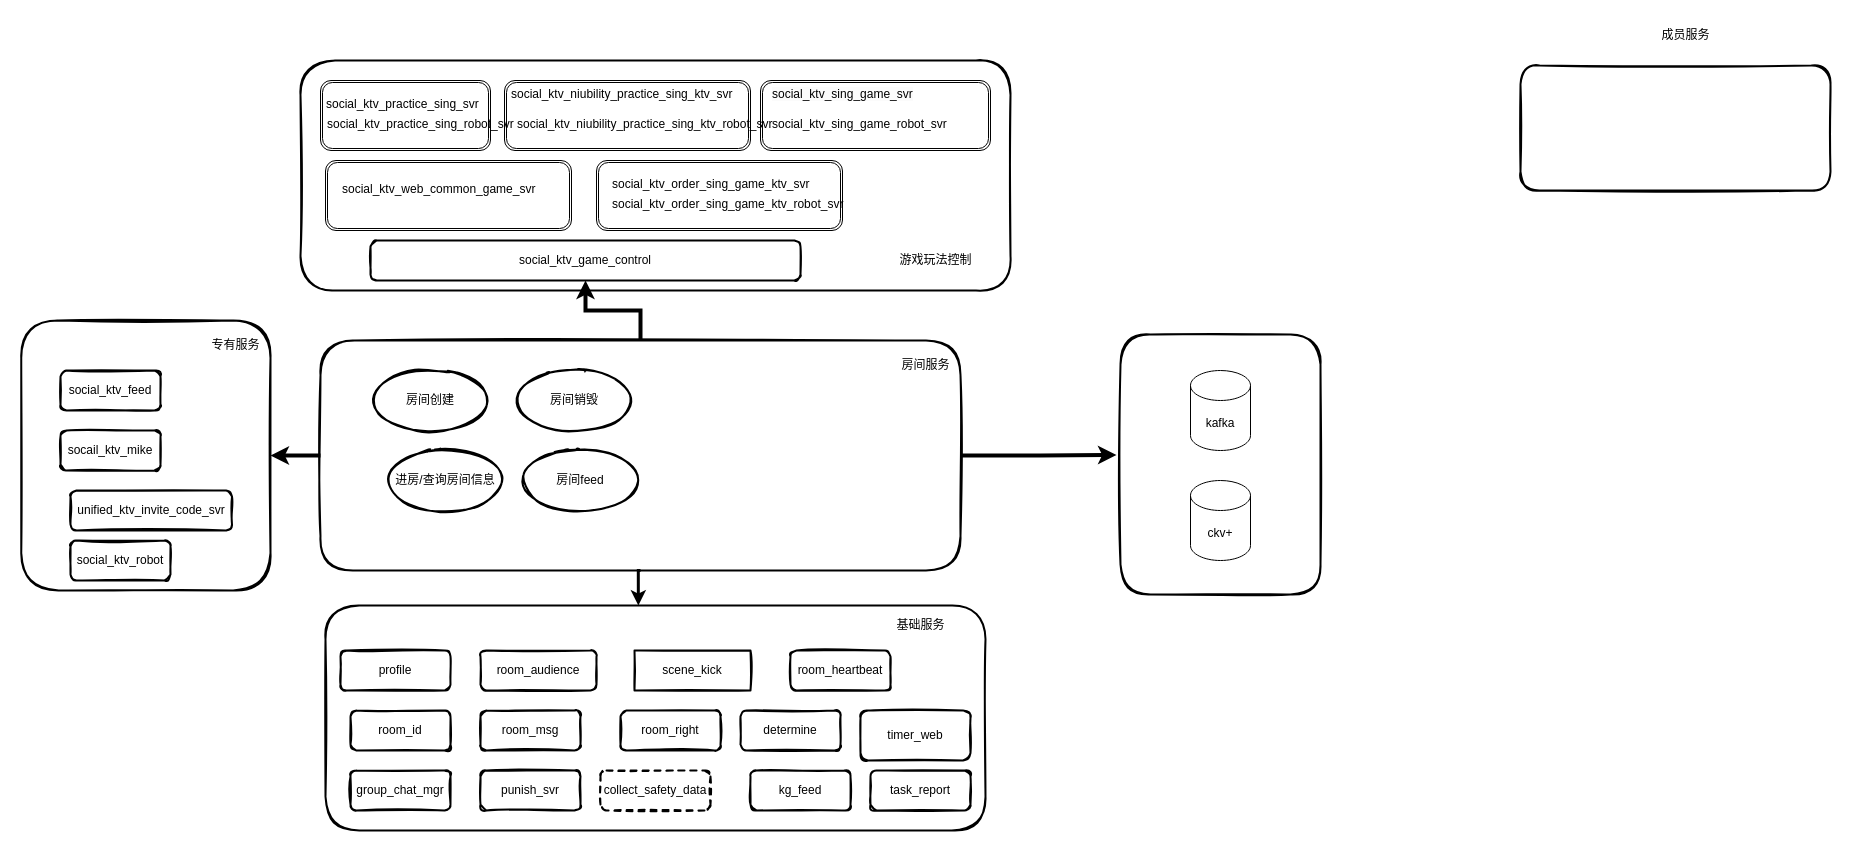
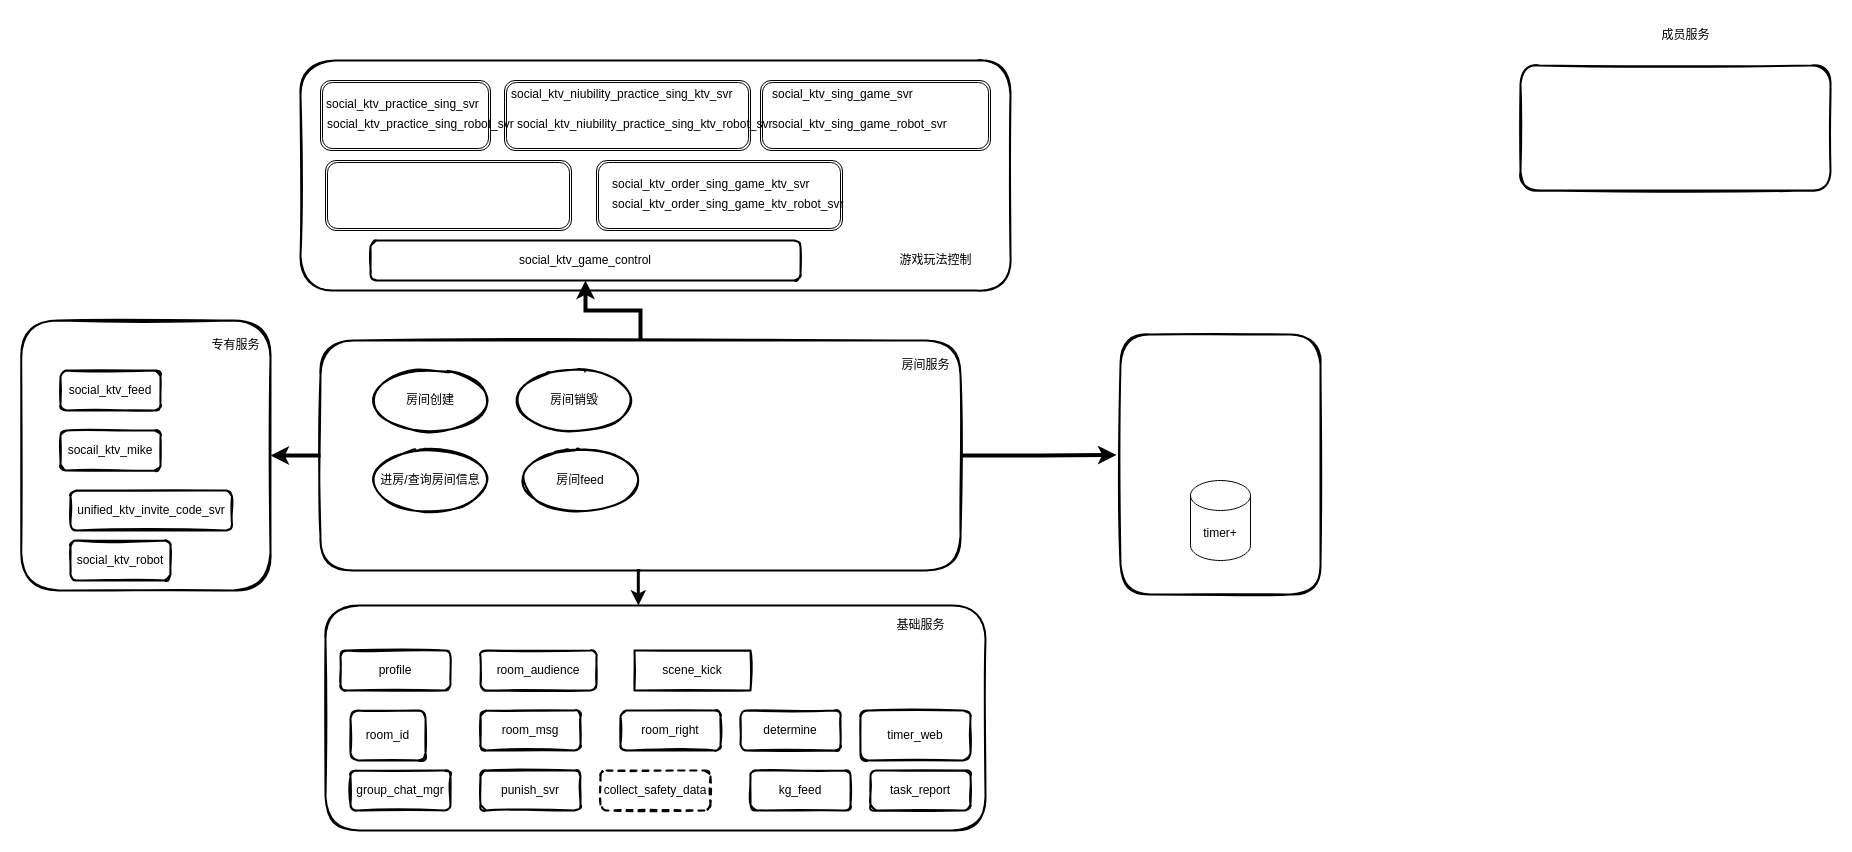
(436, 191) -> none
(1221, 411) -> none
(446, 481) -> (431, 481)
(1221, 534) -> (1221, 534)
(841, 671) -> none
(401, 731) -> (388, 736)
